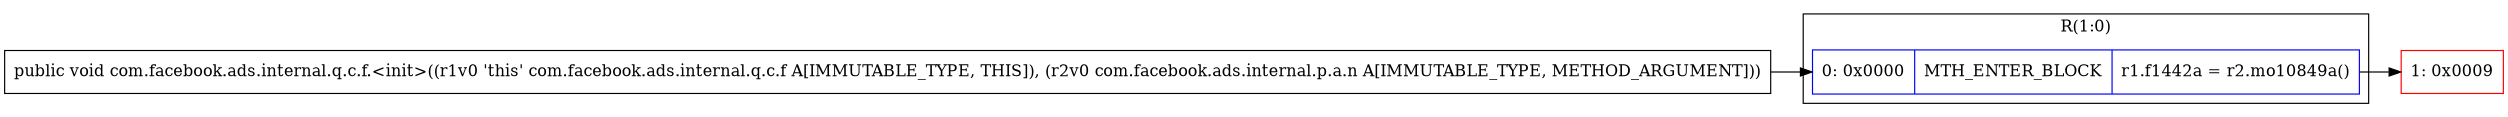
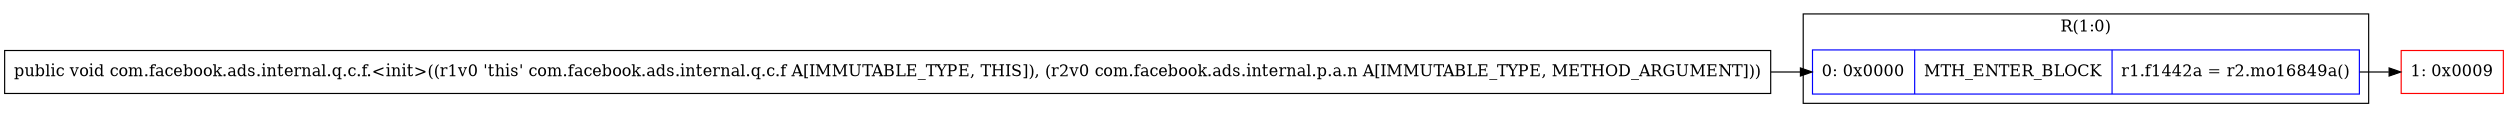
(2236, 71) -> (2236, 71)
